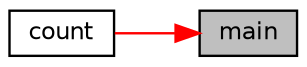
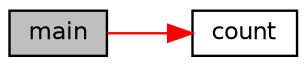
(145, 33) -> (138, 33)
